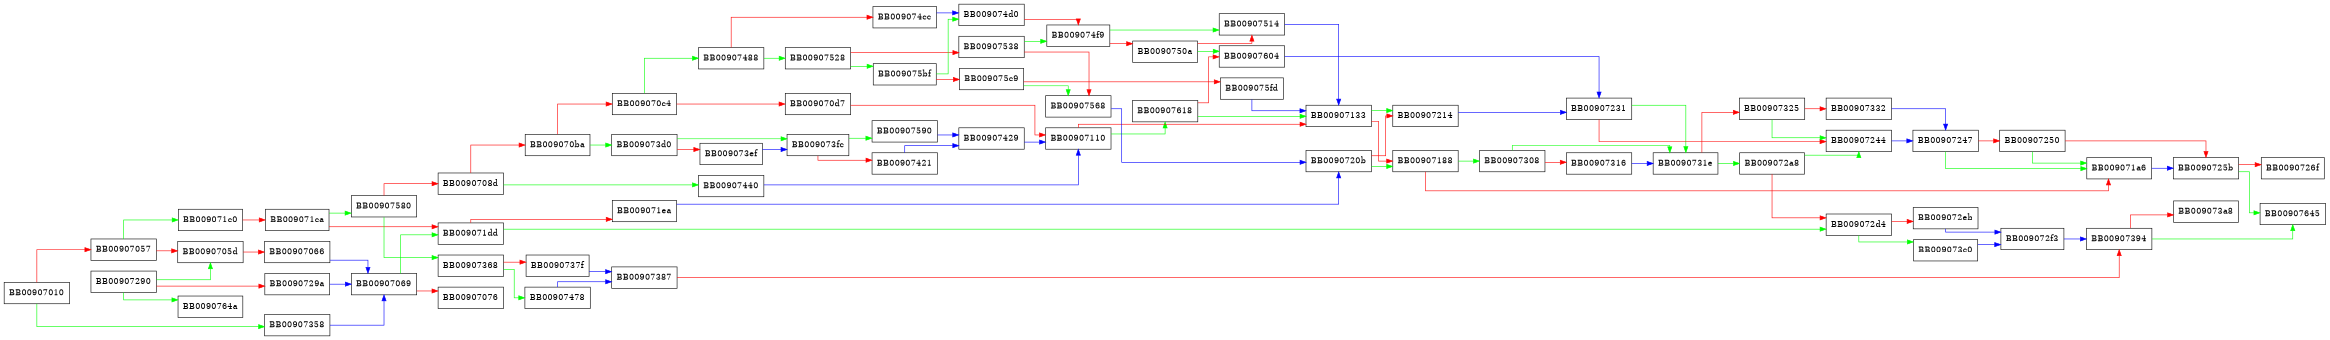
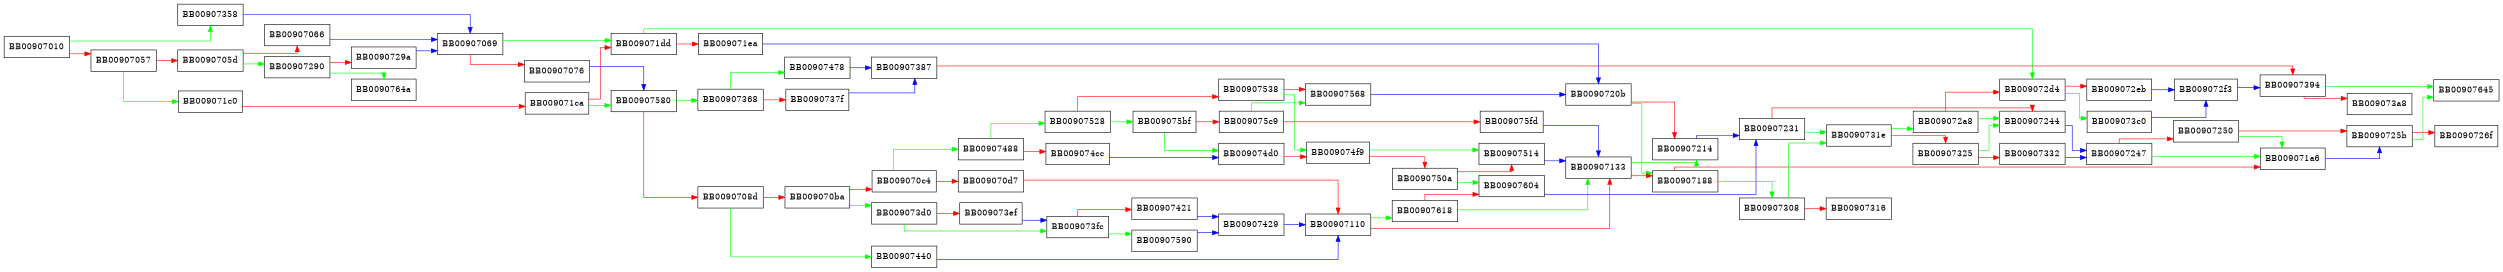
none -> (626, 67)
(1639, 163) -> none
(189, 280) -> (251, 64)
